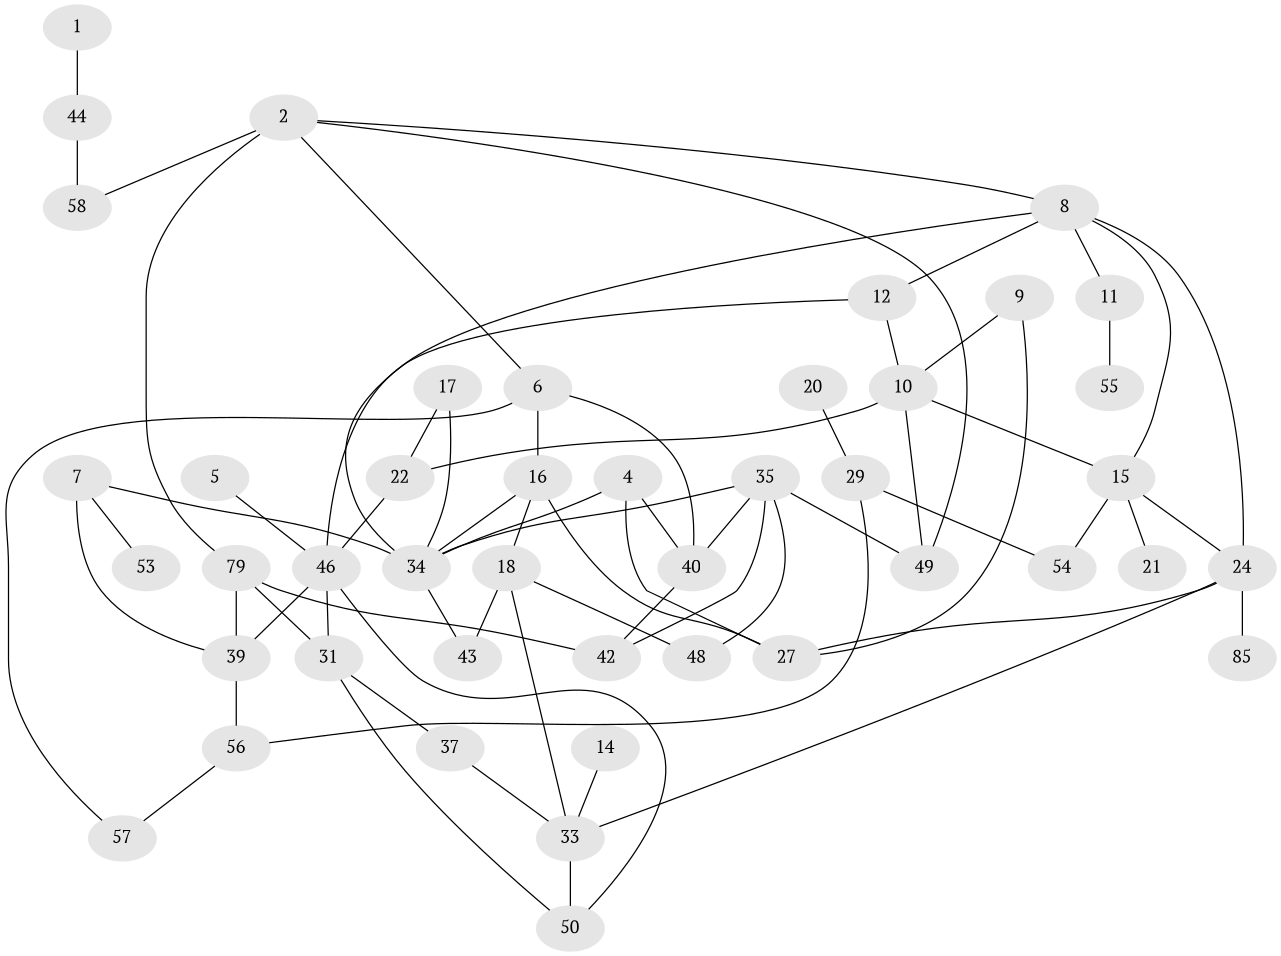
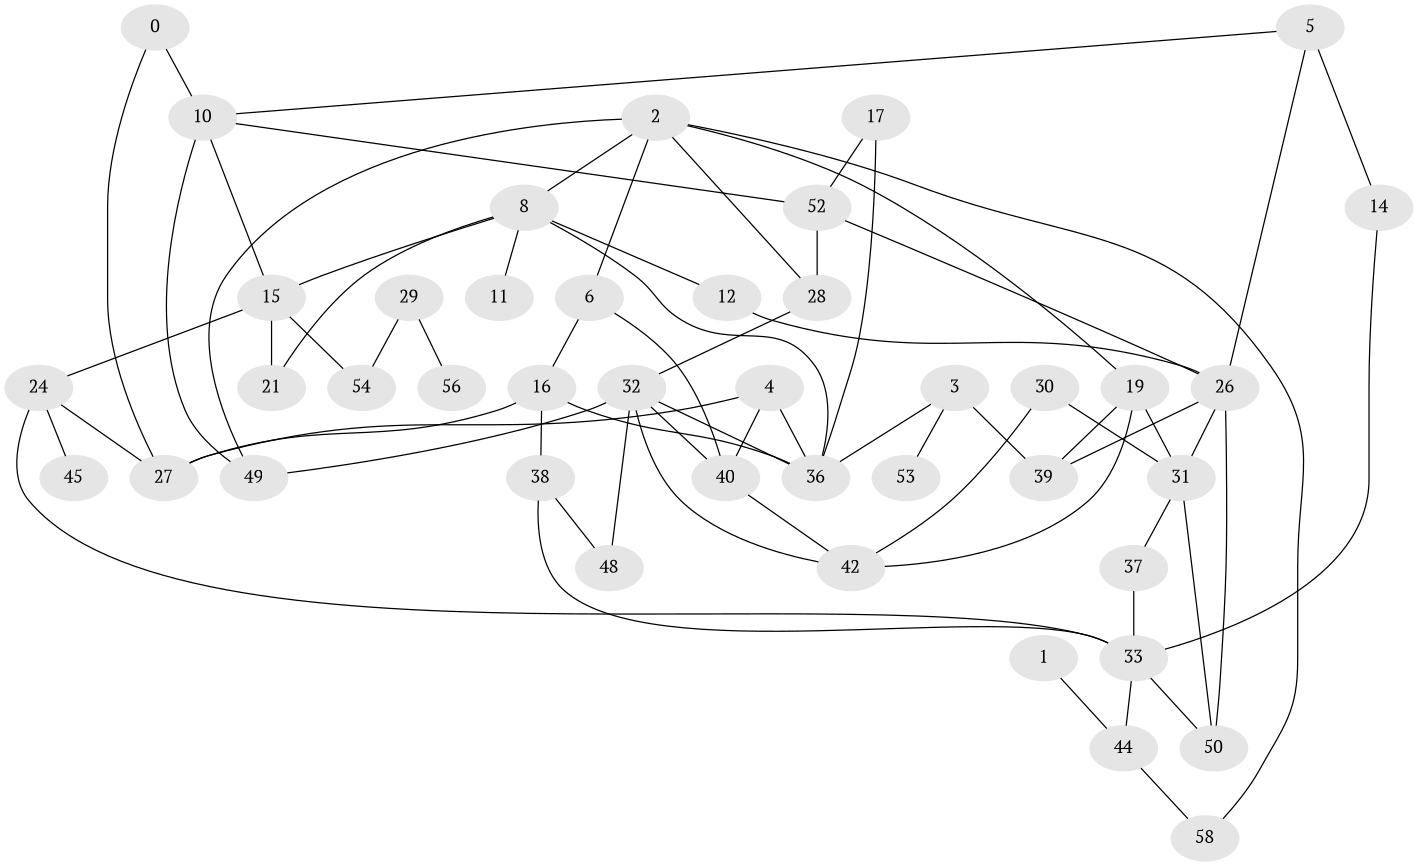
none -> (1345, 117)
none -> (817, 298)
(1020, 298) -> (155, 28)
(893, 343) -> (756, 73)
(1218, 356) -> (372, 270)
(813, 388) -> none
none -> (1045, 388)
(1110, 388) -> none
(77, 478) -> (955, 388)
(400, 478) -> (817, 208)
(766, 478) -> (632, 388)
(236, 568) -> (1135, 388)
(326, 568) -> (1225, 388)
(416, 568) -> (816, 478)
(507, 568) -> (541, 478)
(468, 658) -> none
(1242, 658) -> (74, 478)
(236, 703) -> none
none -> (1129, 703)
(122, 838) -> none
